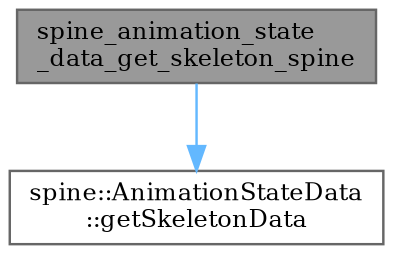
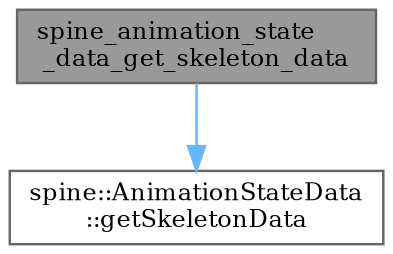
(197, 46) -> (197, 46)
